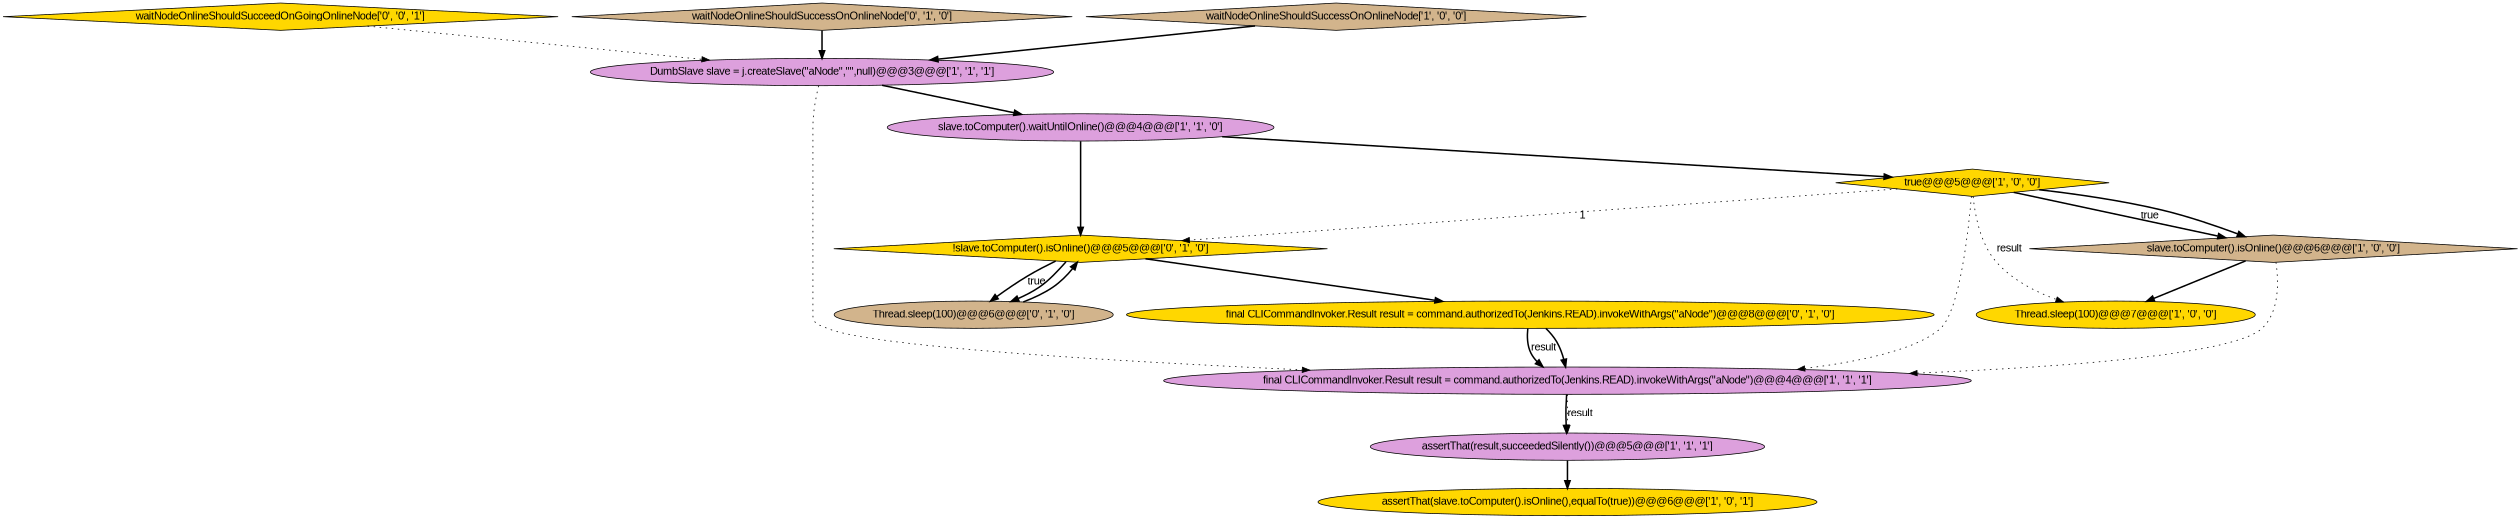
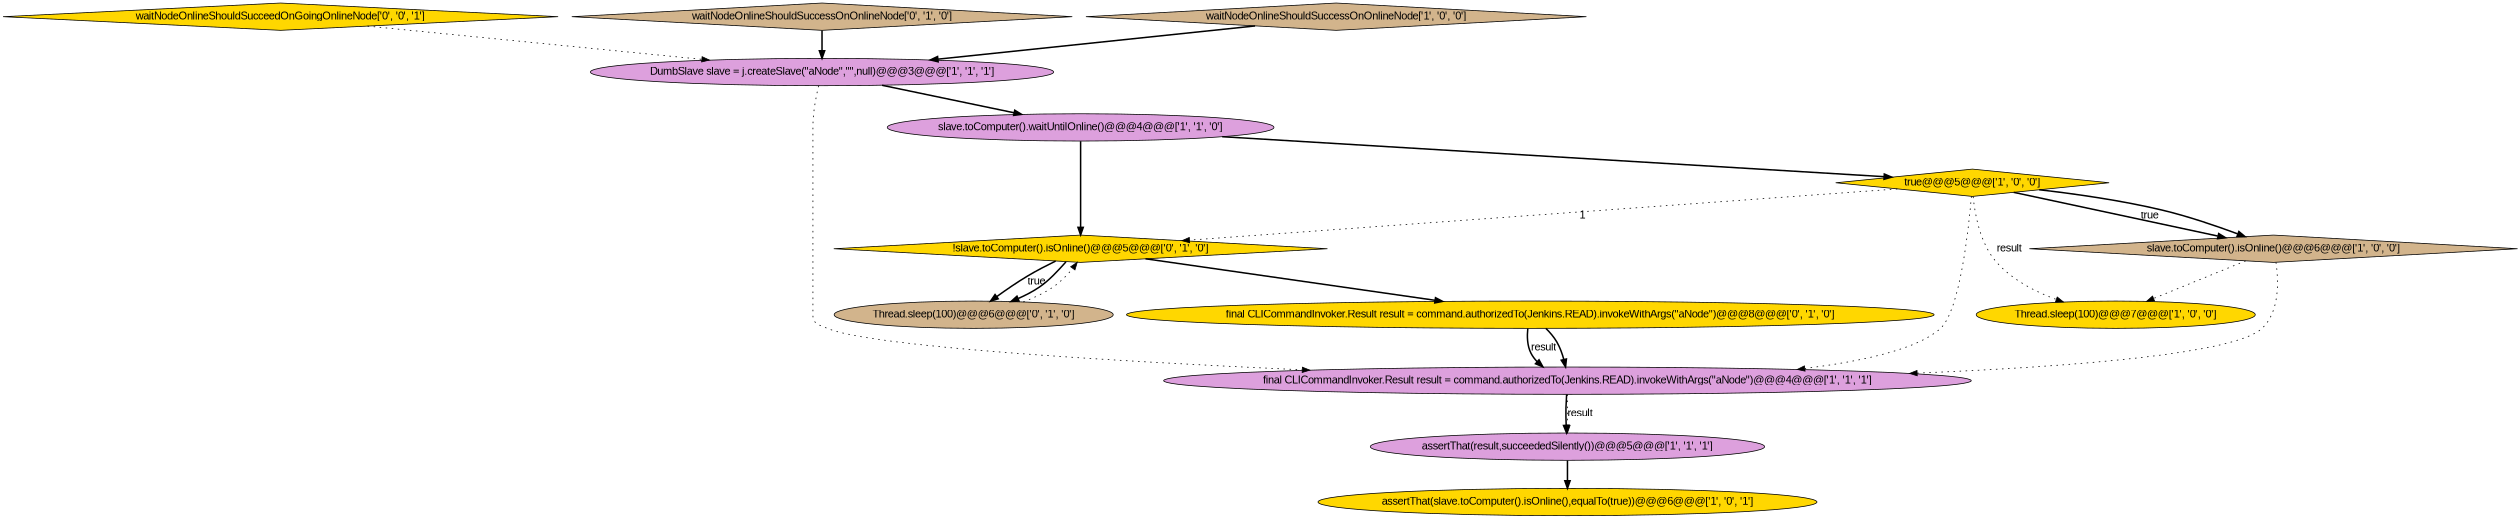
(2200, 280) -> (2200, 280)
(1050, 289) -> (1050, 289)
